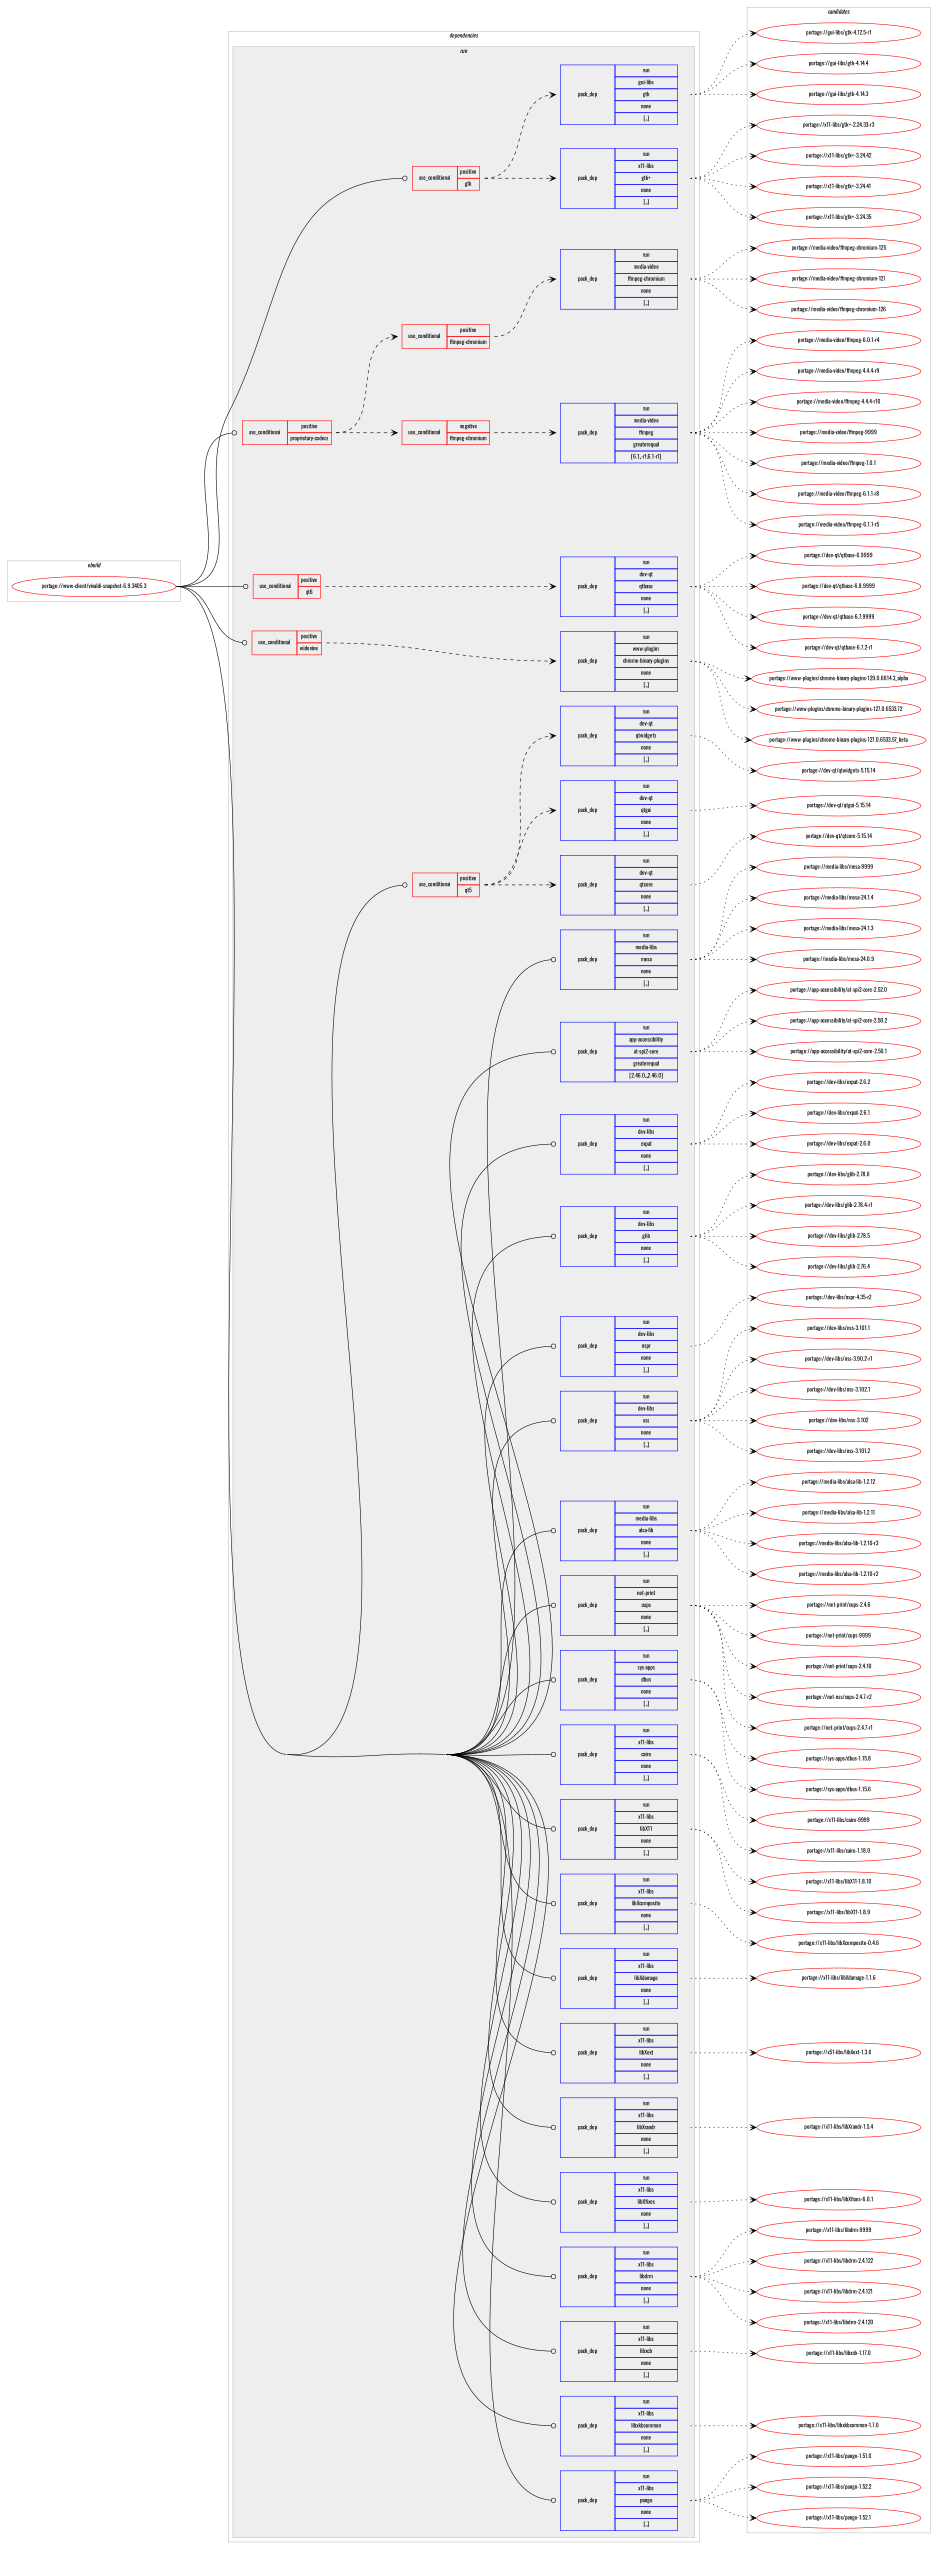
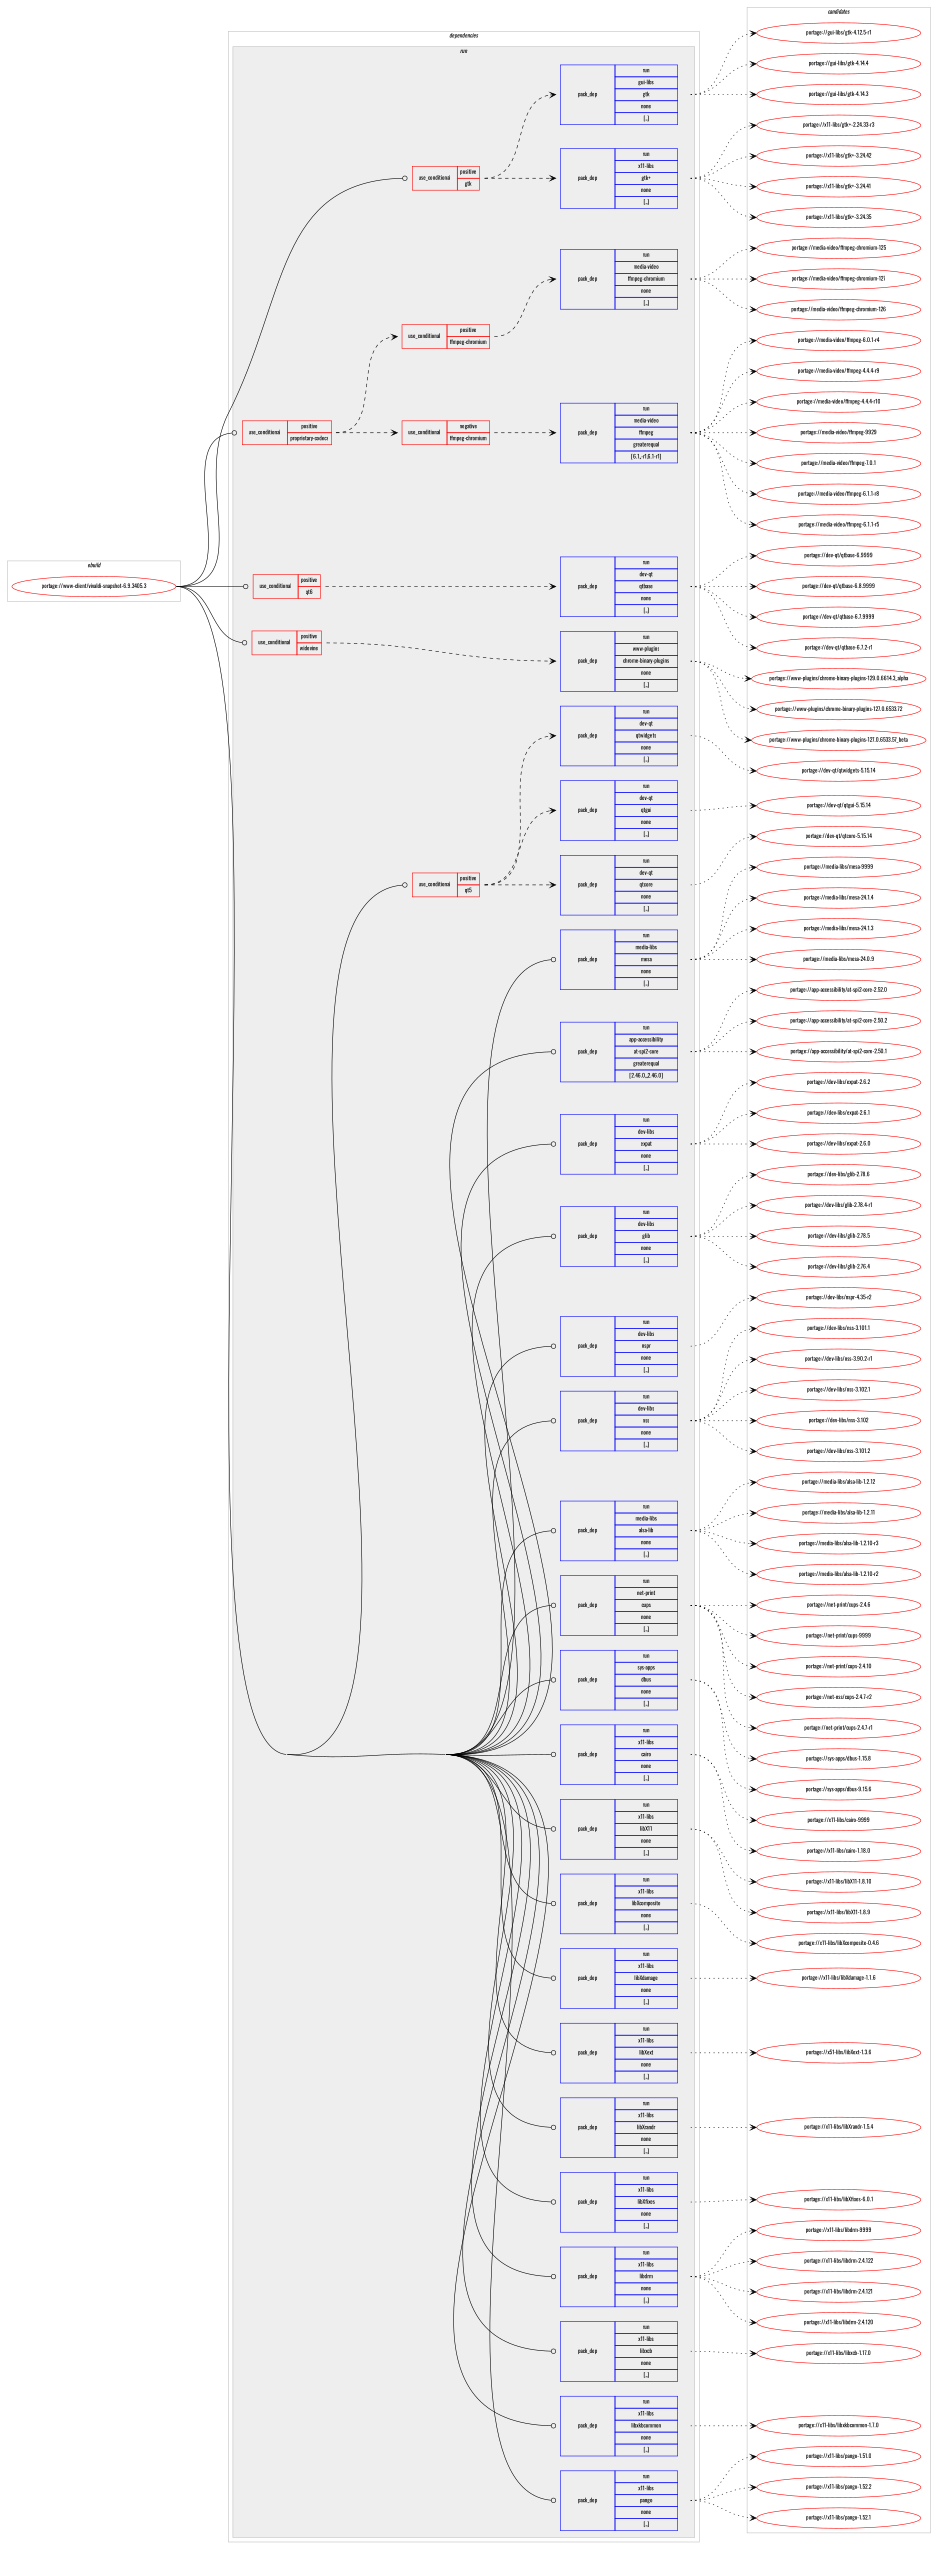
(839, 433) -> (839, 433)
(839, 1790) -> (839, 1790)
